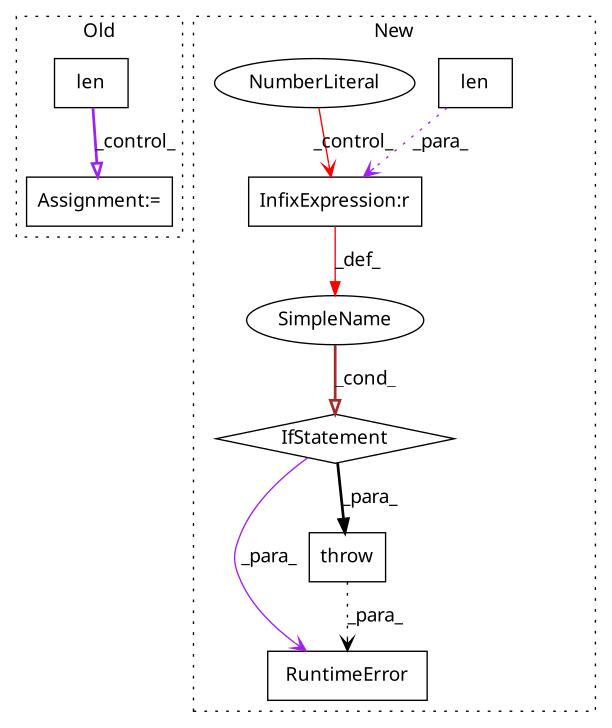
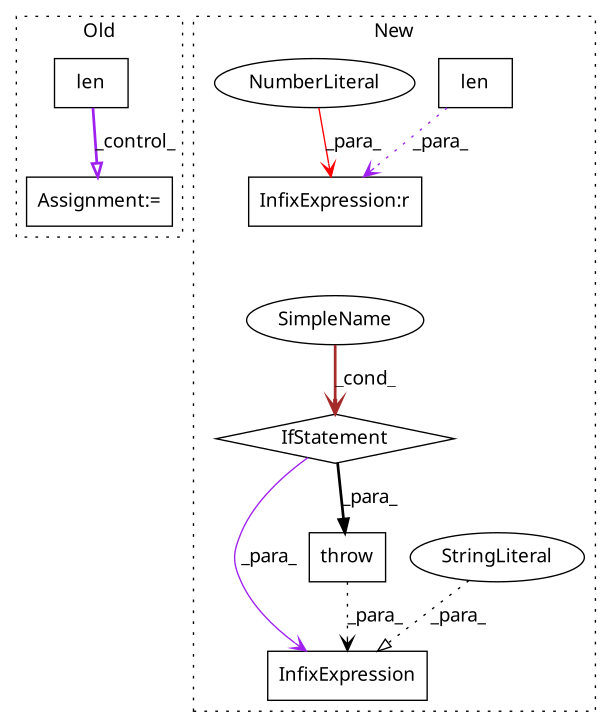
(354, 142) -> (354, 142)
(335, 254) -> none
(335, 373) -> (335, 373)
none -> (497, 557)
(347, 676) -> (347, 676)
